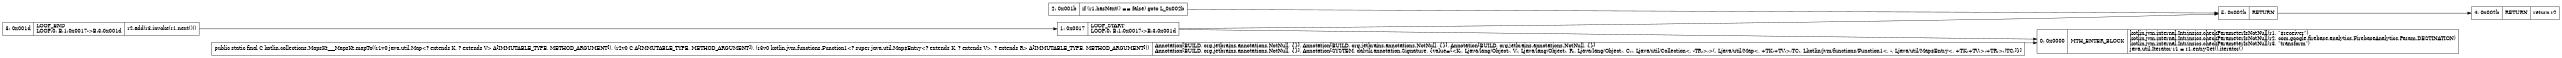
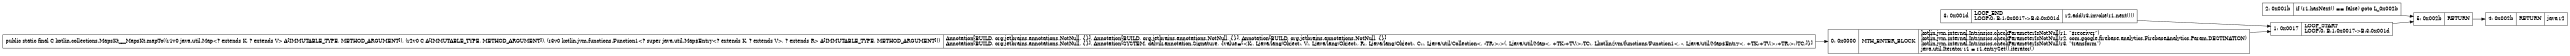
(2545, 13) -> (2556, 19)
(1606, 34) -> (2259, 32)
